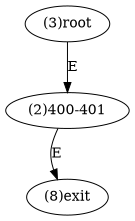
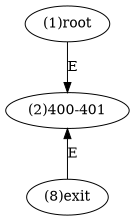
(67, 24) -> (67, 24)
(51, 149) -> (67, 159)
